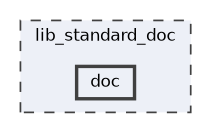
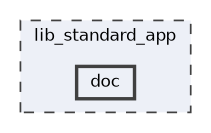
(106, 37) -> (106, 37)
